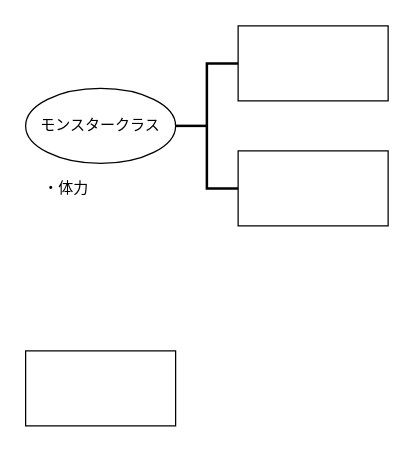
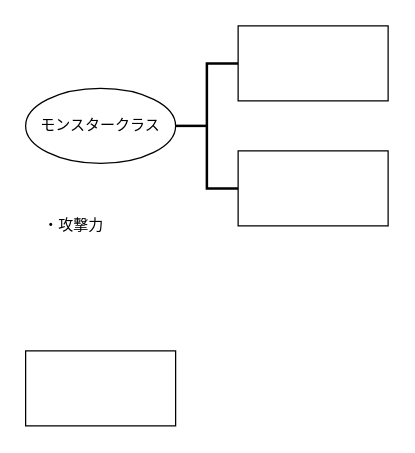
(66, 188) -> none
none -> (73, 226)
